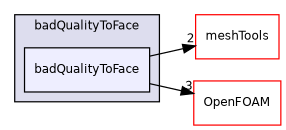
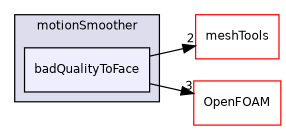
(87, 26) -> (87, 26)
